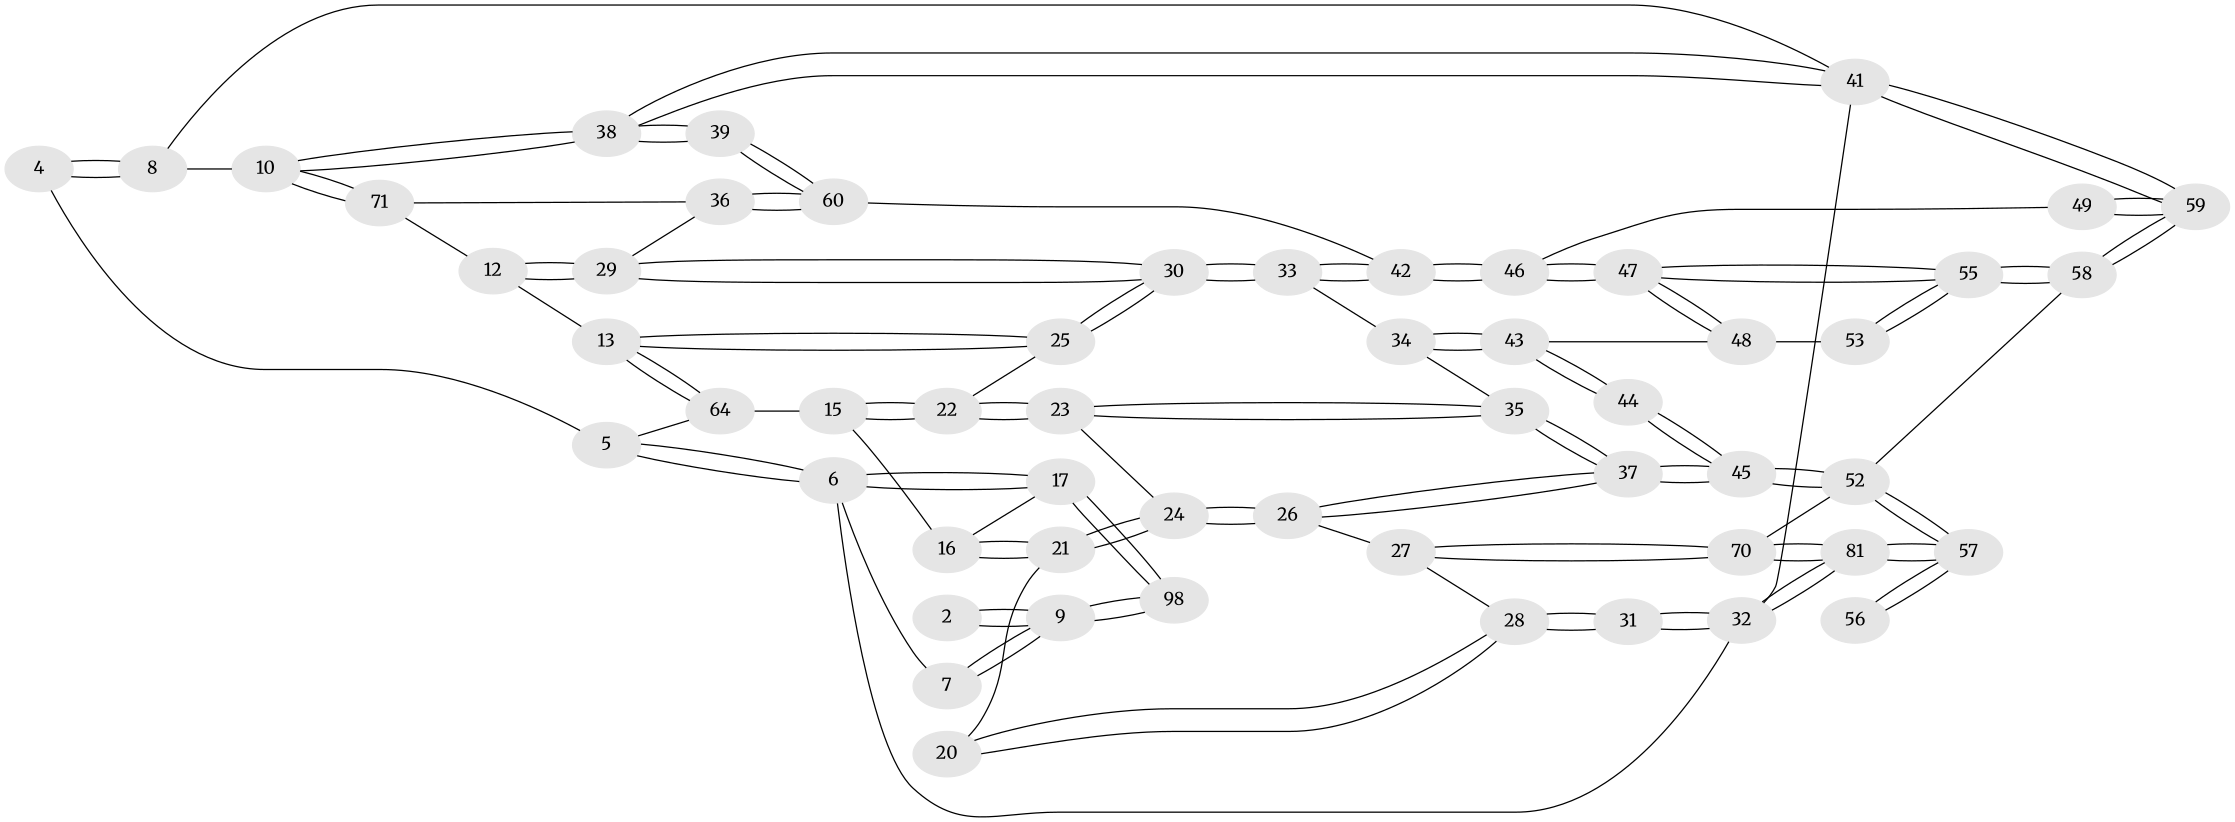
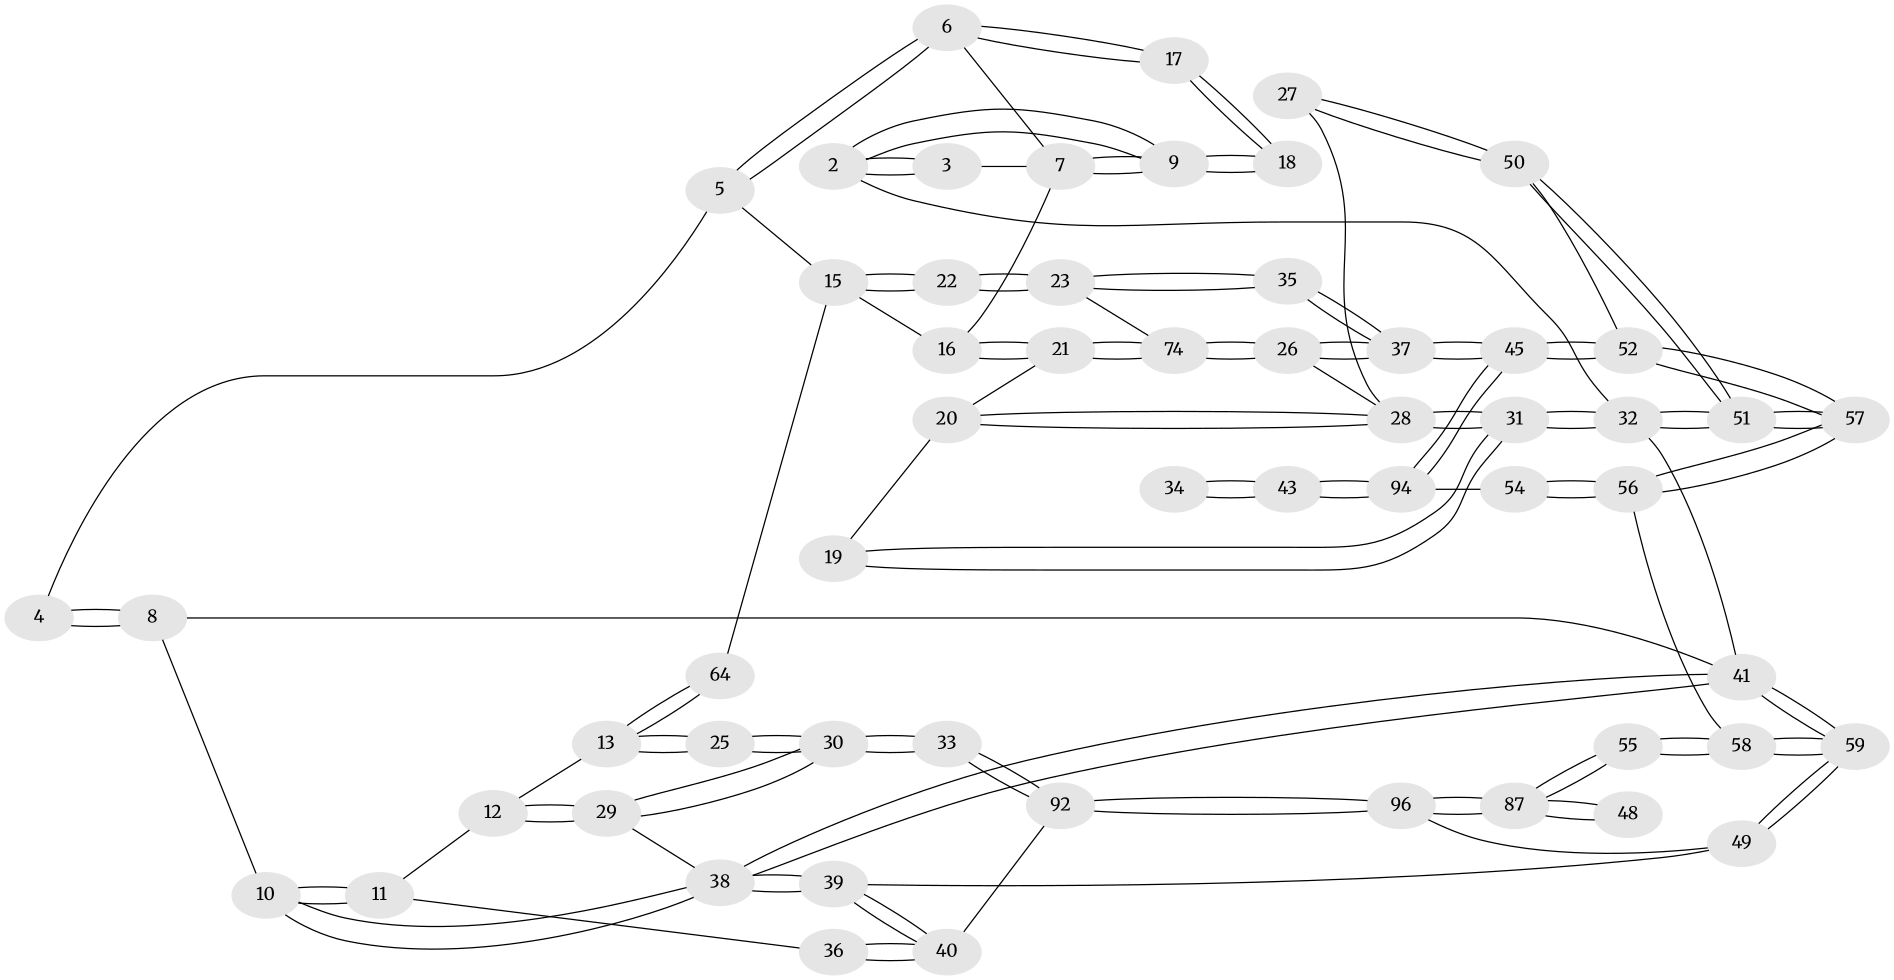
none -> (947, 166)
(834, 202) -> (947, 952)
(380, 203) -> (380, 895)
(664, 236) -> (664, 848)
(1401, 272) -> (1061, 806)
(1515, 272) -> (1401, 806)
(1628, 272) -> (1515, 806)
(1345, 307) -> none
(1628, 342) -> none
(1855, 342) -> none
(1004, 376) -> none
(1458, 377) -> none
(1969, 378) -> (1667, 624)
(1628, 402) -> (1401, 489)
(664, 428) -> (777, 236)
none -> (1515, 489)
(1004, 516) -> (1014, 263)
(1174, 516) -> (1174, 351)
(1344, 534) -> (1345, 385)
(1742, 552) -> (1515, 164)
(1855, 552) -> (1742, 420)
none -> (834, 559)
(1174, 600) -> (1288, 164)
(1204, 812) -> (1271, 222)
none -> (1289, 881)
